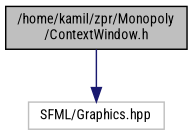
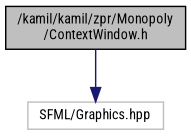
(96, 28) -> (96, 28)
